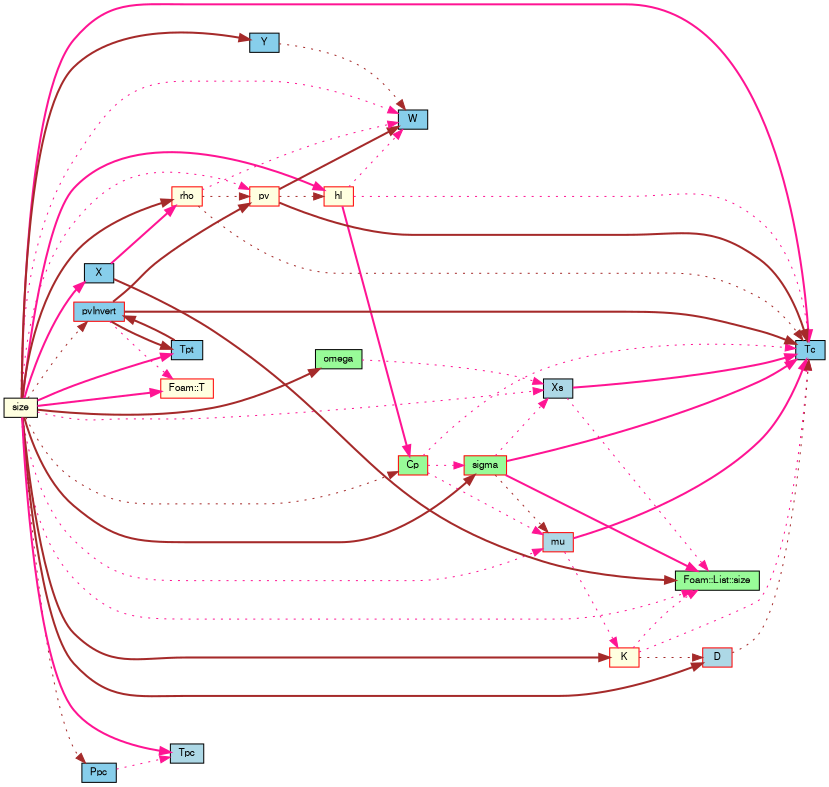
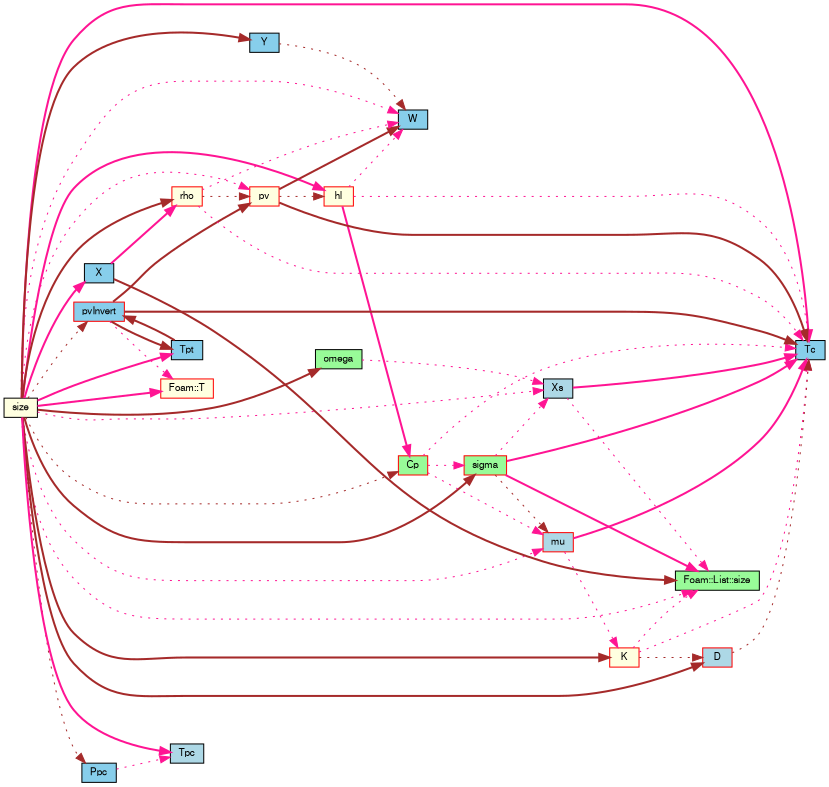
(497, 273) -> (497, 273)
